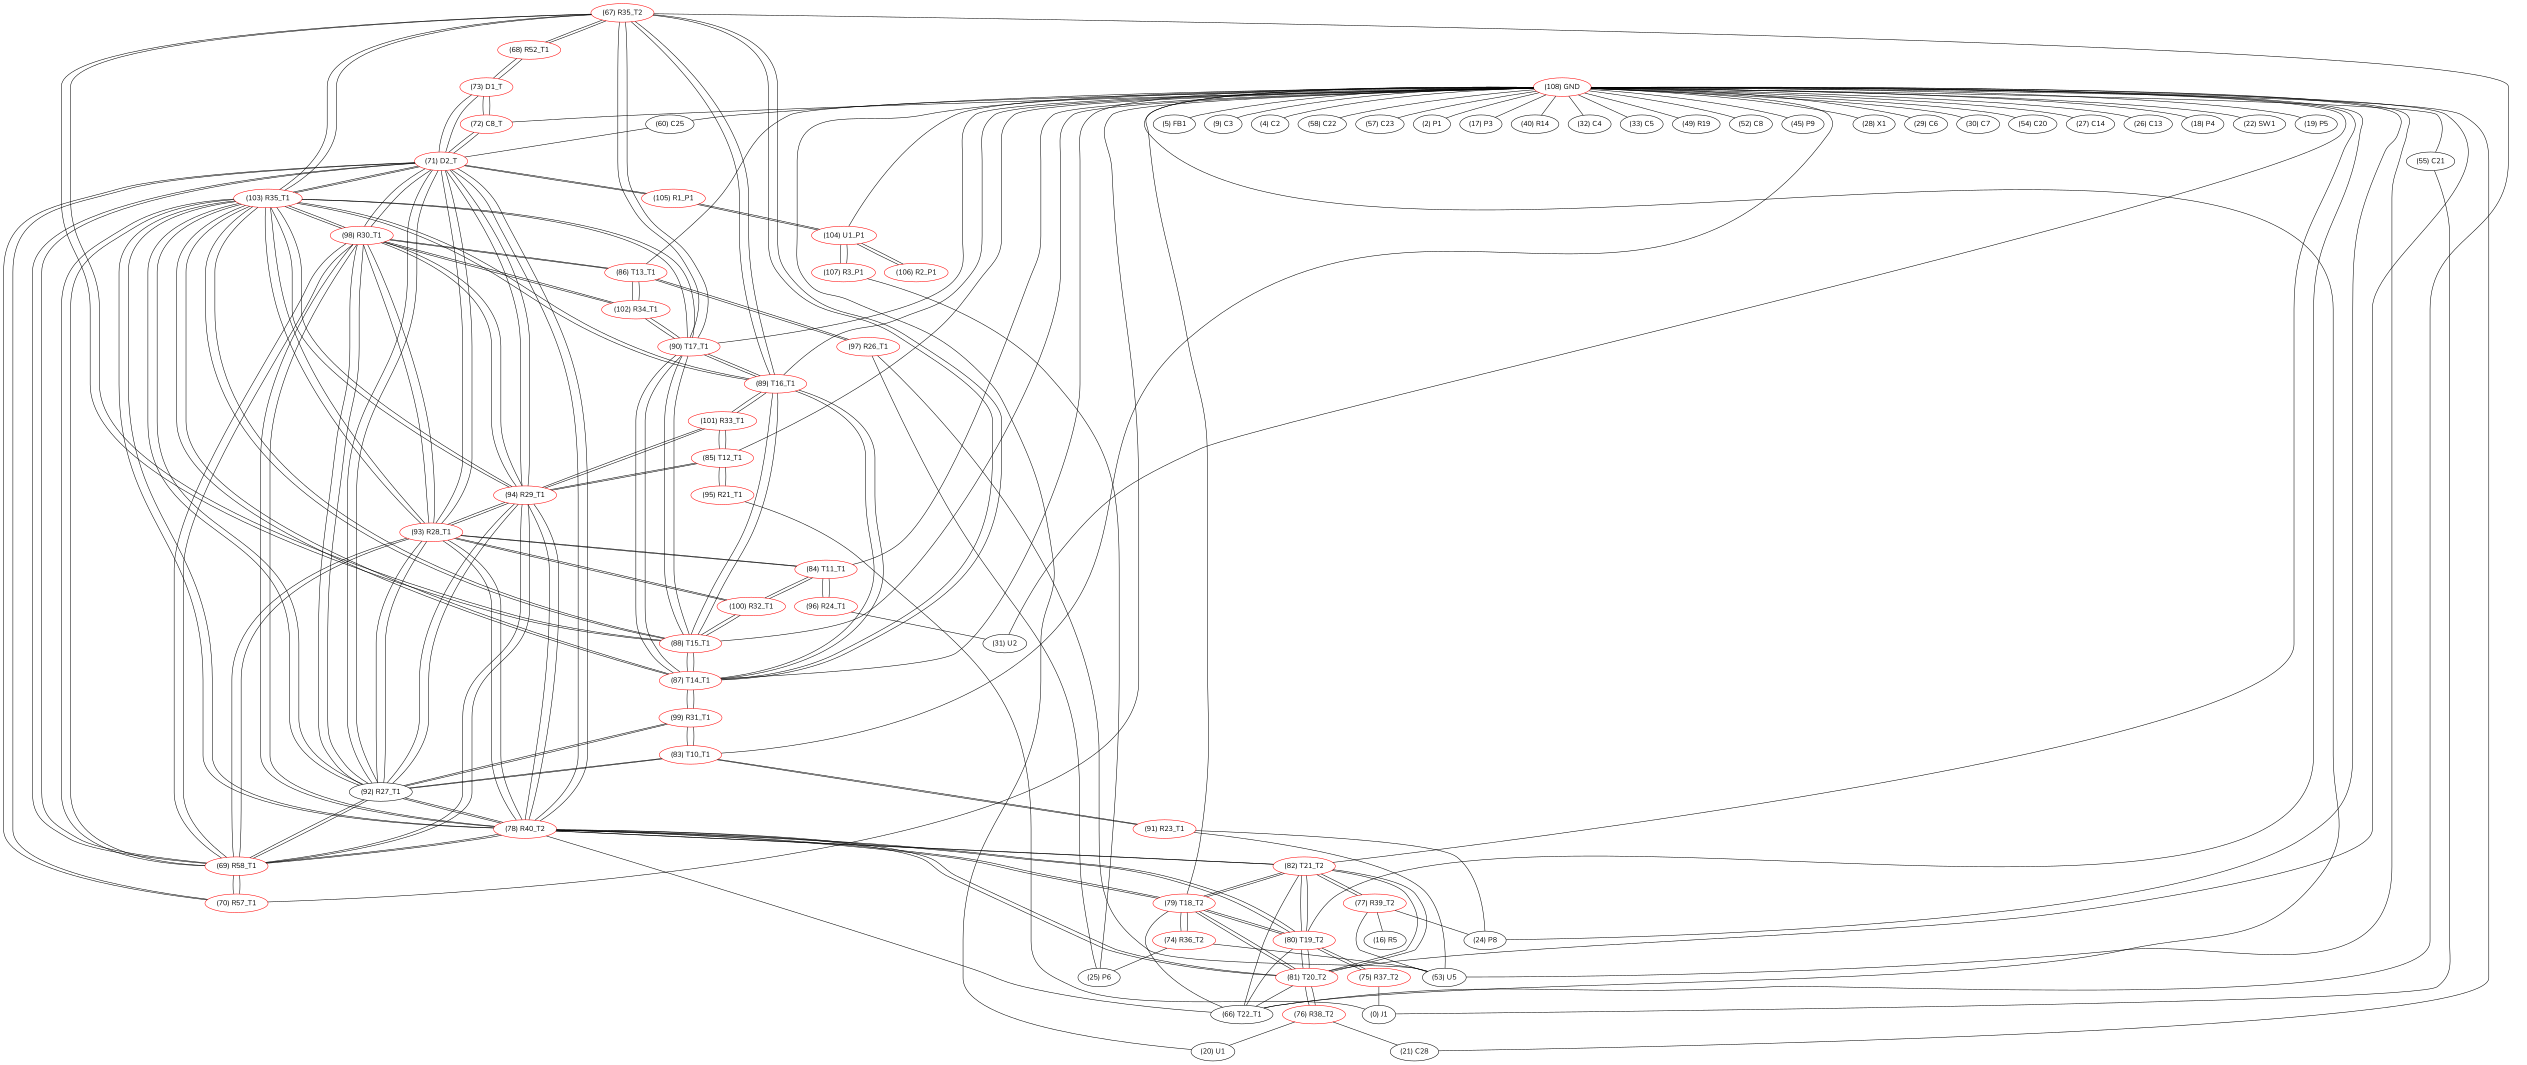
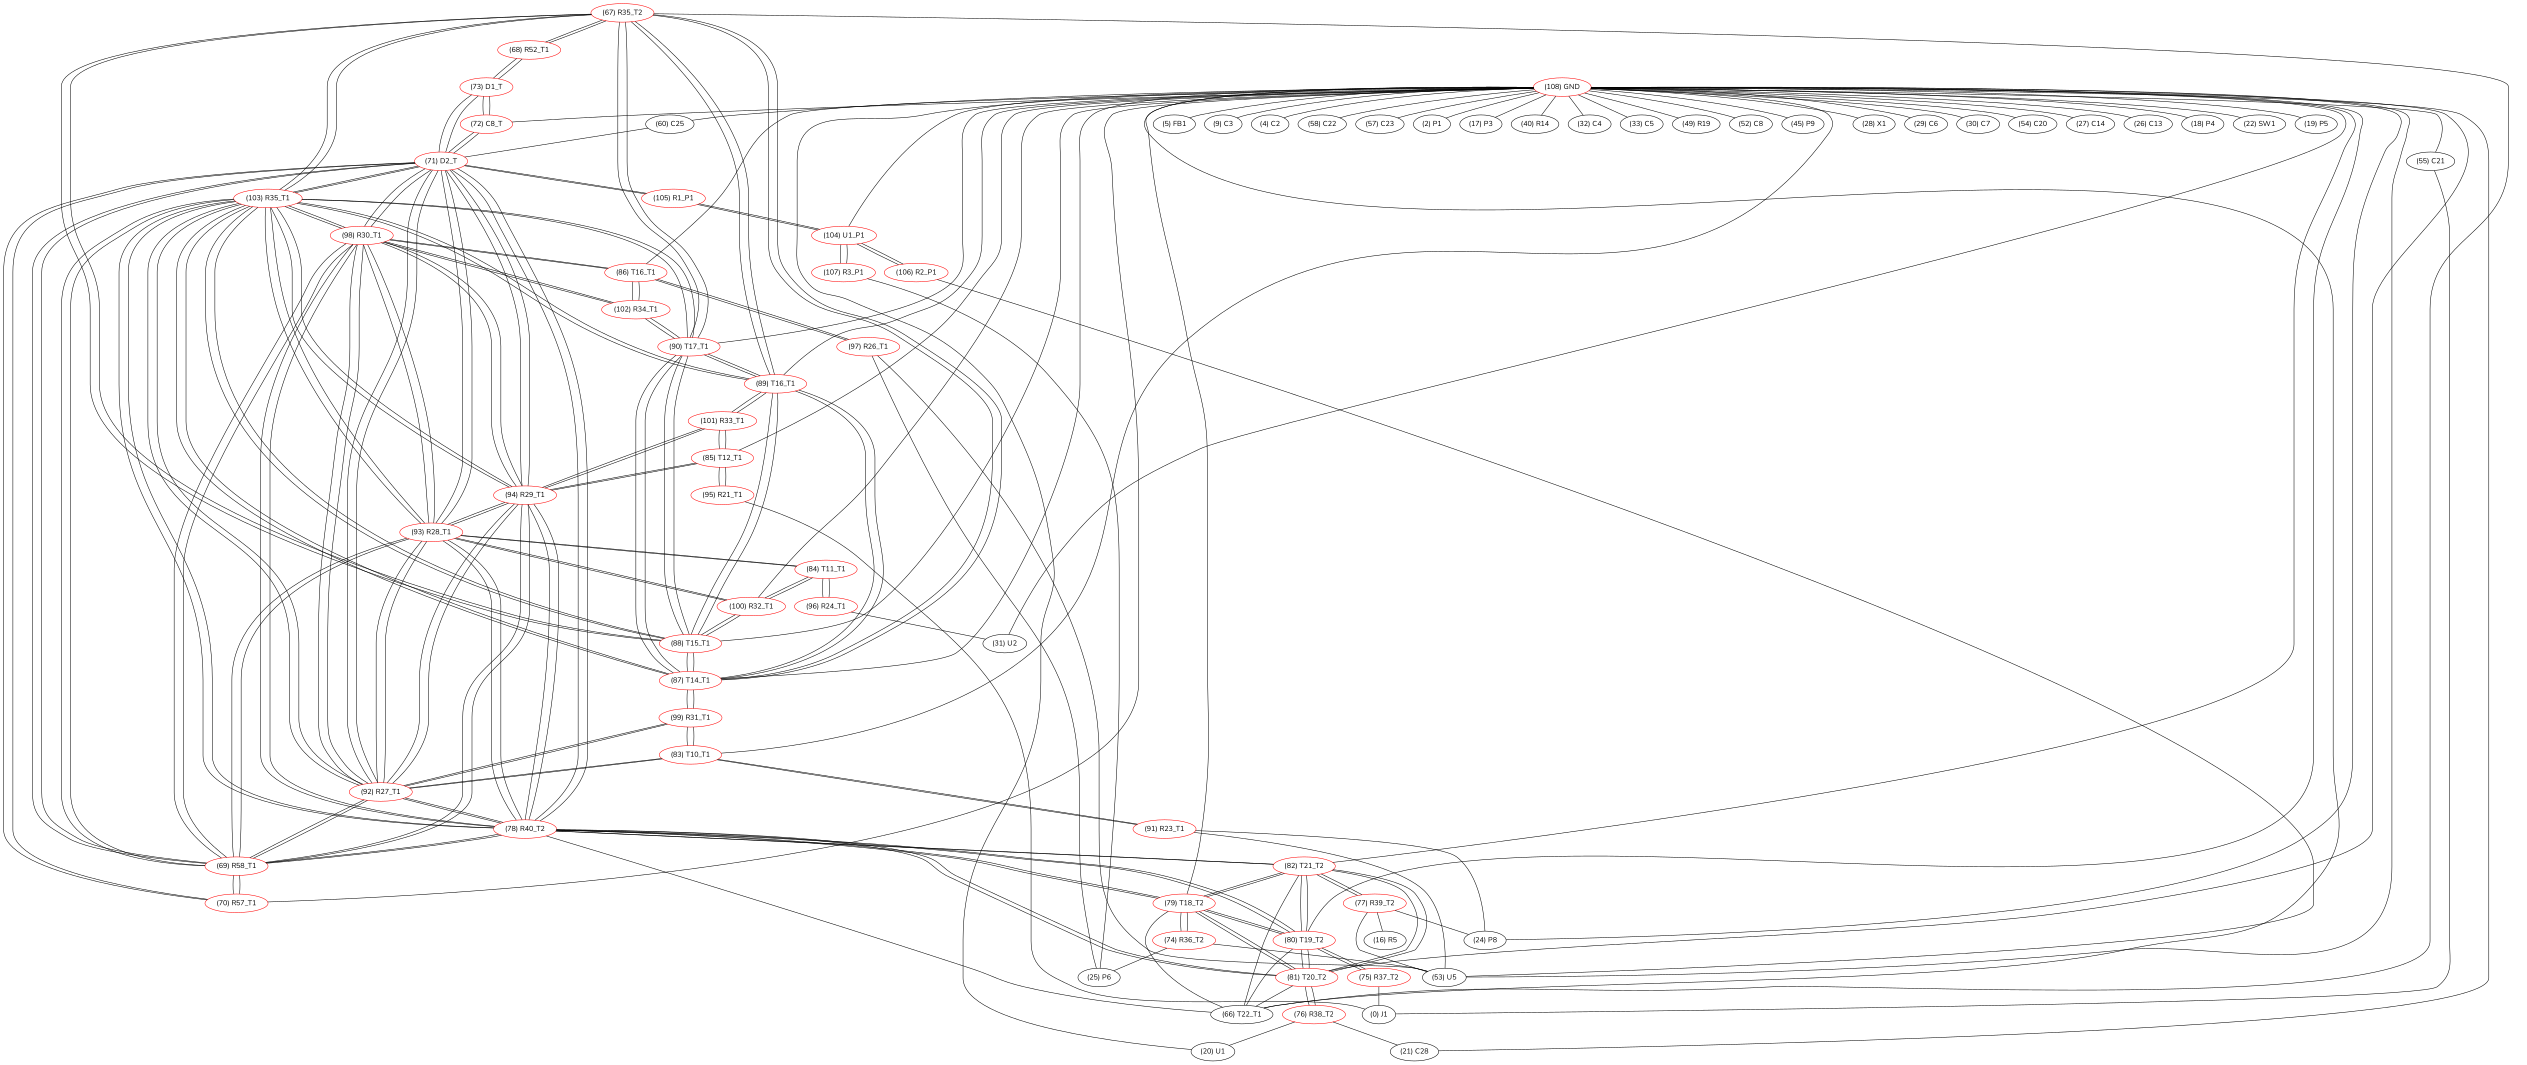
(1042, 129) -> (1021, 151)
(636, 273) -> (636, 273)
none -> (2066, 690)
(381, 792) -> (381, 792)
